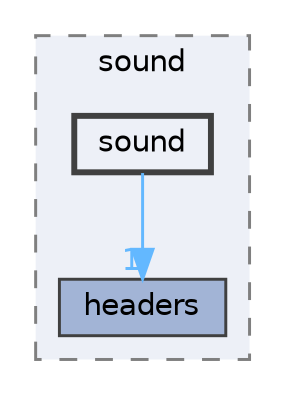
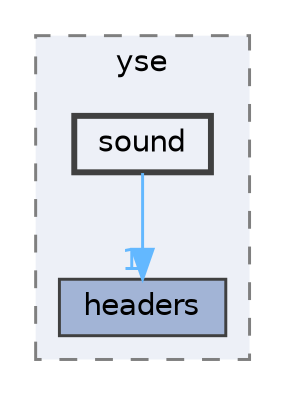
(143, 64) -> (143, 64)
